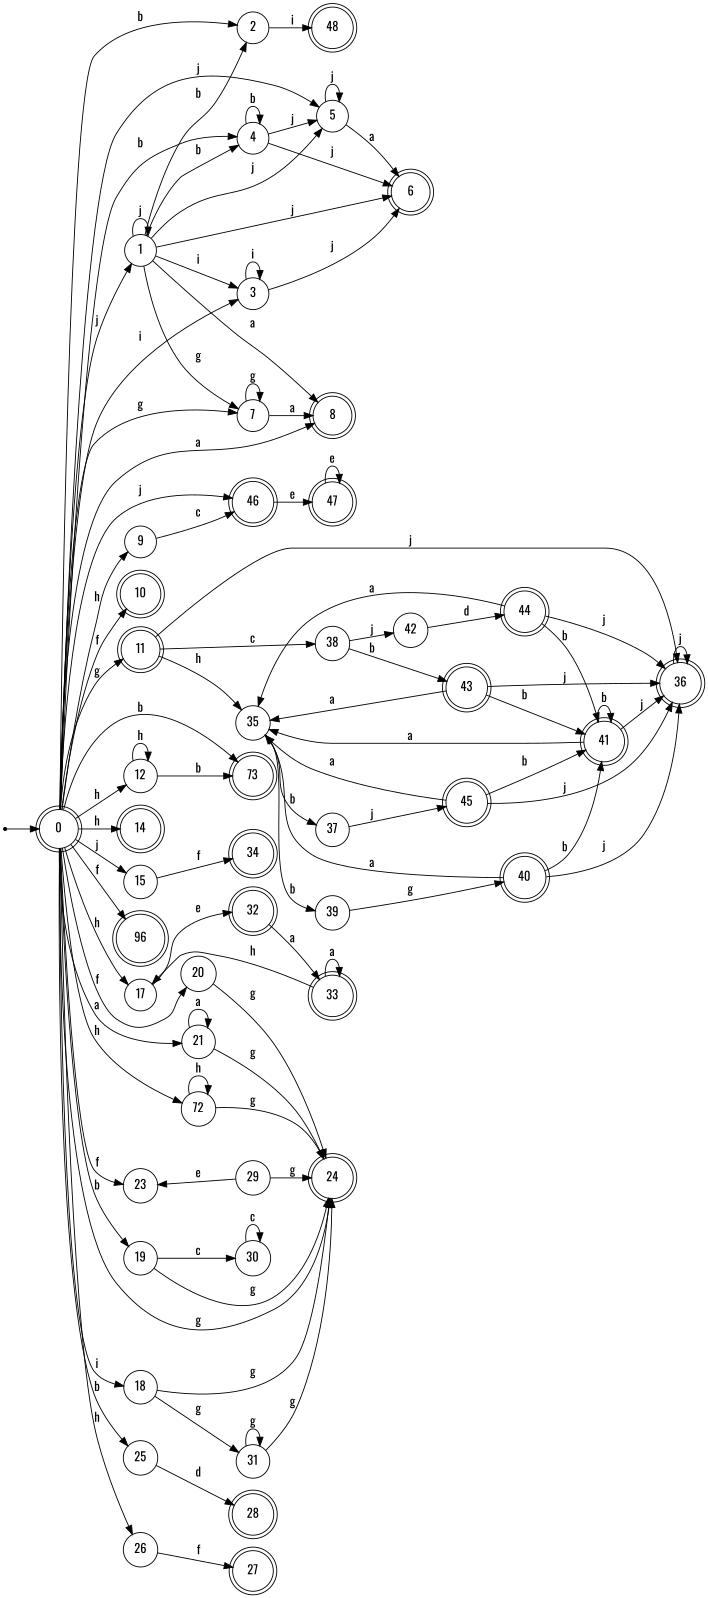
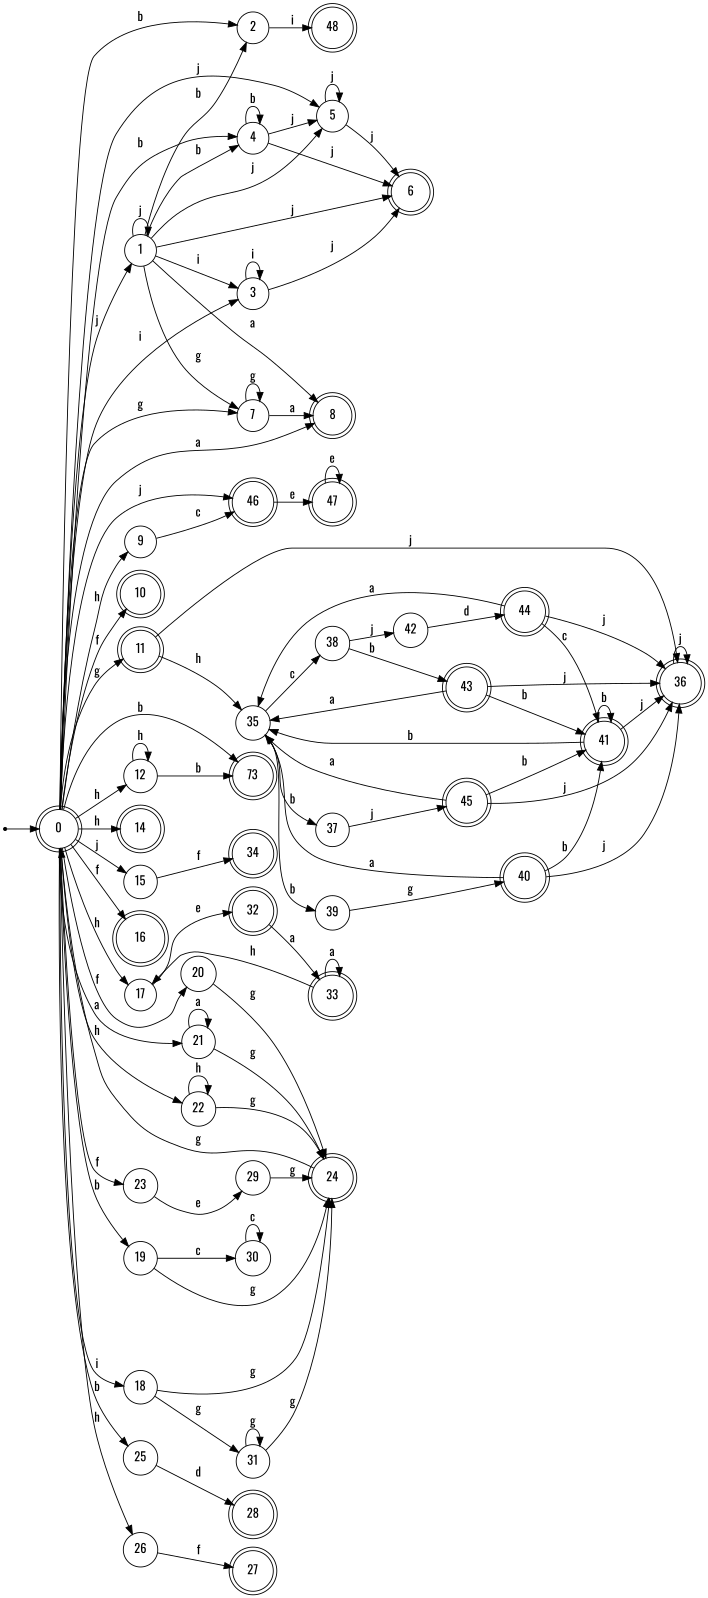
(372, 138) -> (372, 138)
(565, 637) -> (565, 637)
(233, 647) -> (290, 686)
(411, 737) -> (411, 737)
(141, 939) -> (141, 939)
(199, 1109) -> (199, 1109)
(201, 1182) -> (195, 1214)
(89, 1216) -> (107, 1087)
